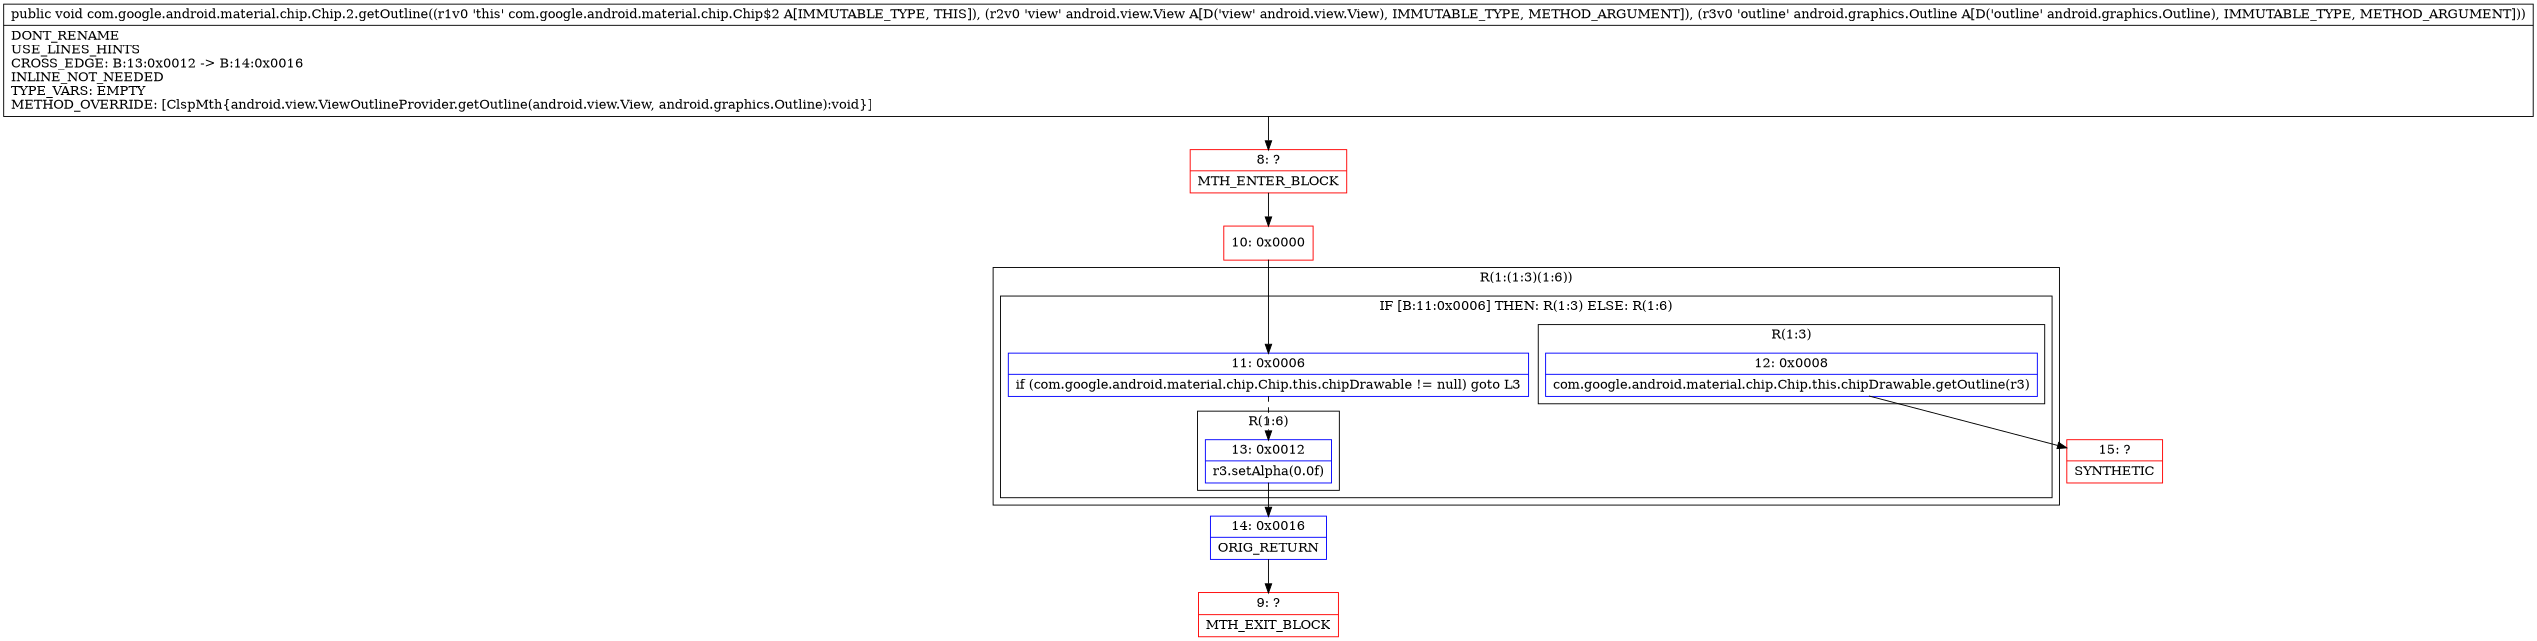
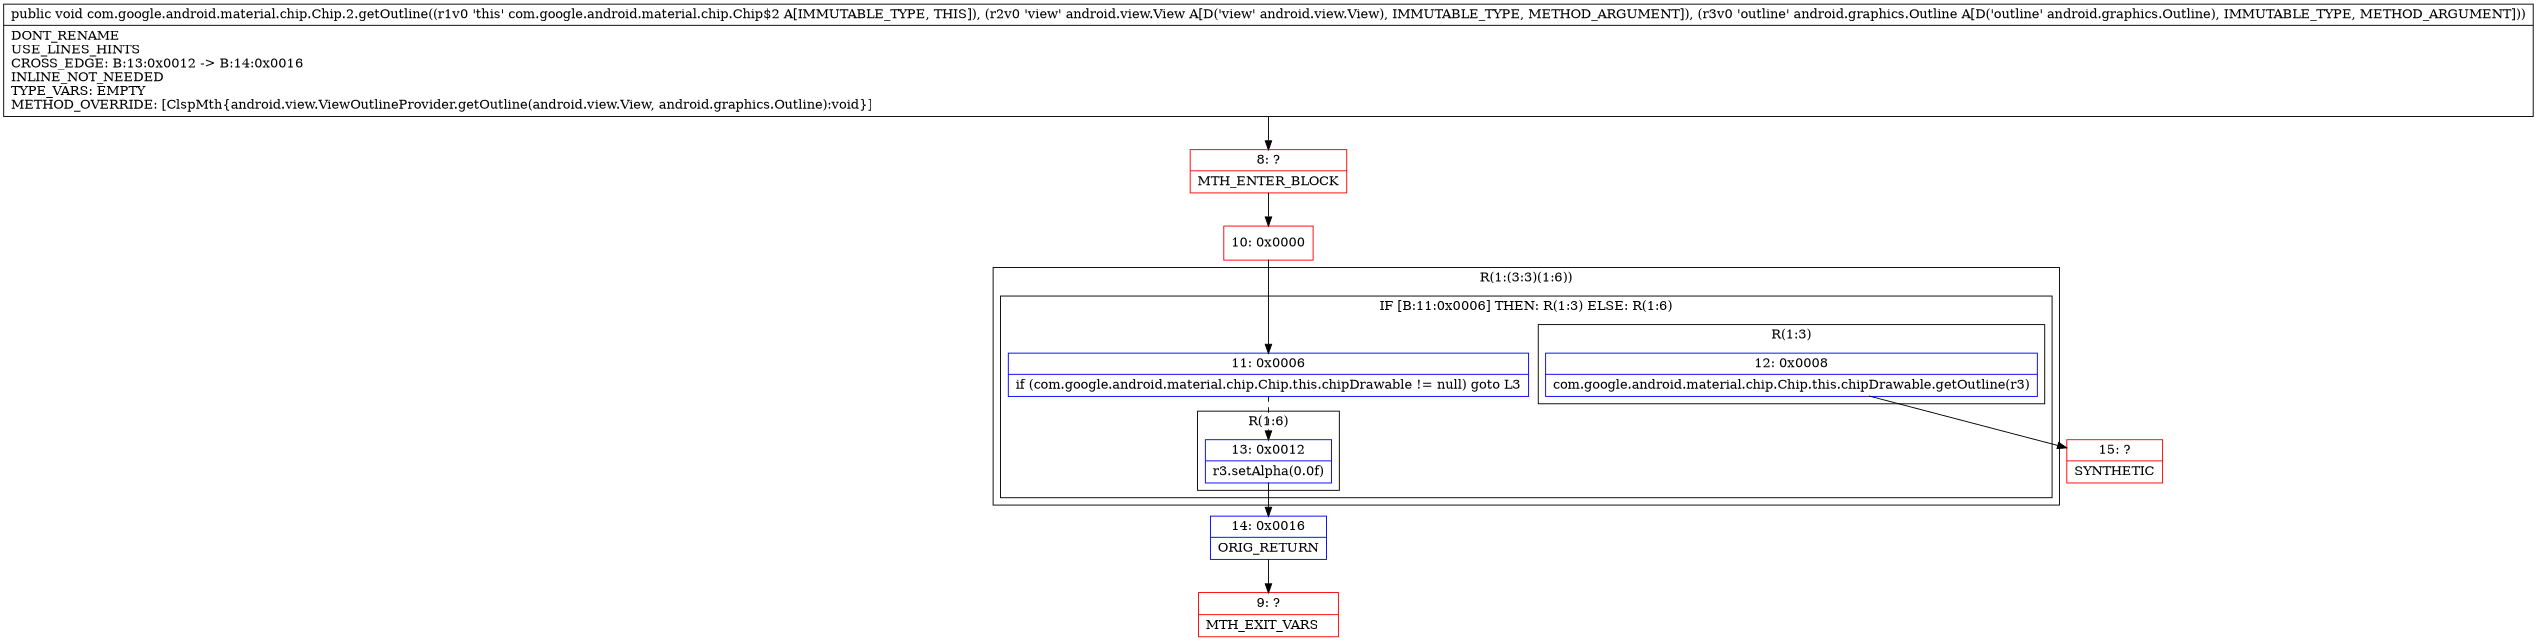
(1526, 278) -> (1526, 278)
(1268, 625) -> (1262, 625)
